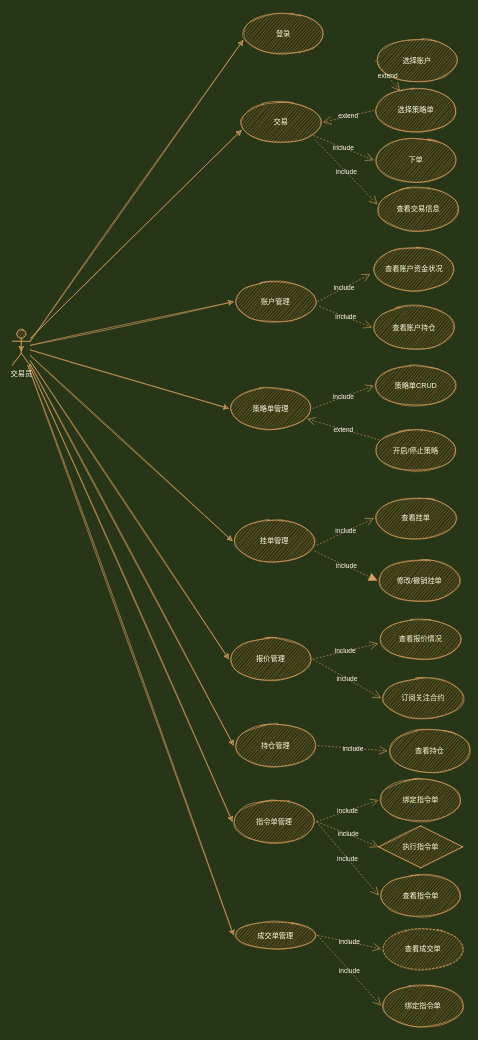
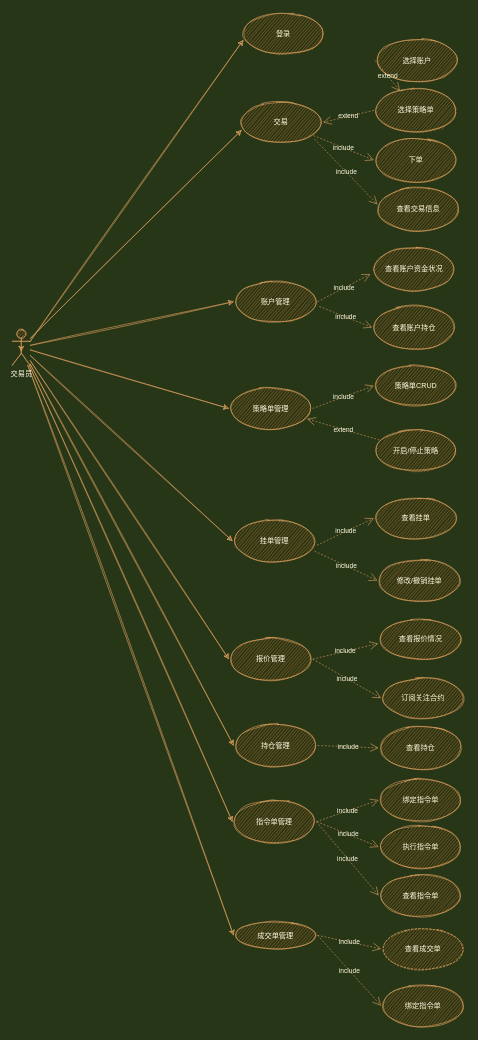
(368, 576) -> (372, 578)
(430, 751) -> (421, 748)
(421, 847) -> (421, 847)
